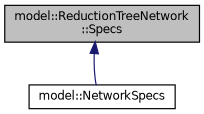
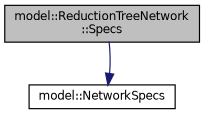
(94, 70) -> (110, 58)
